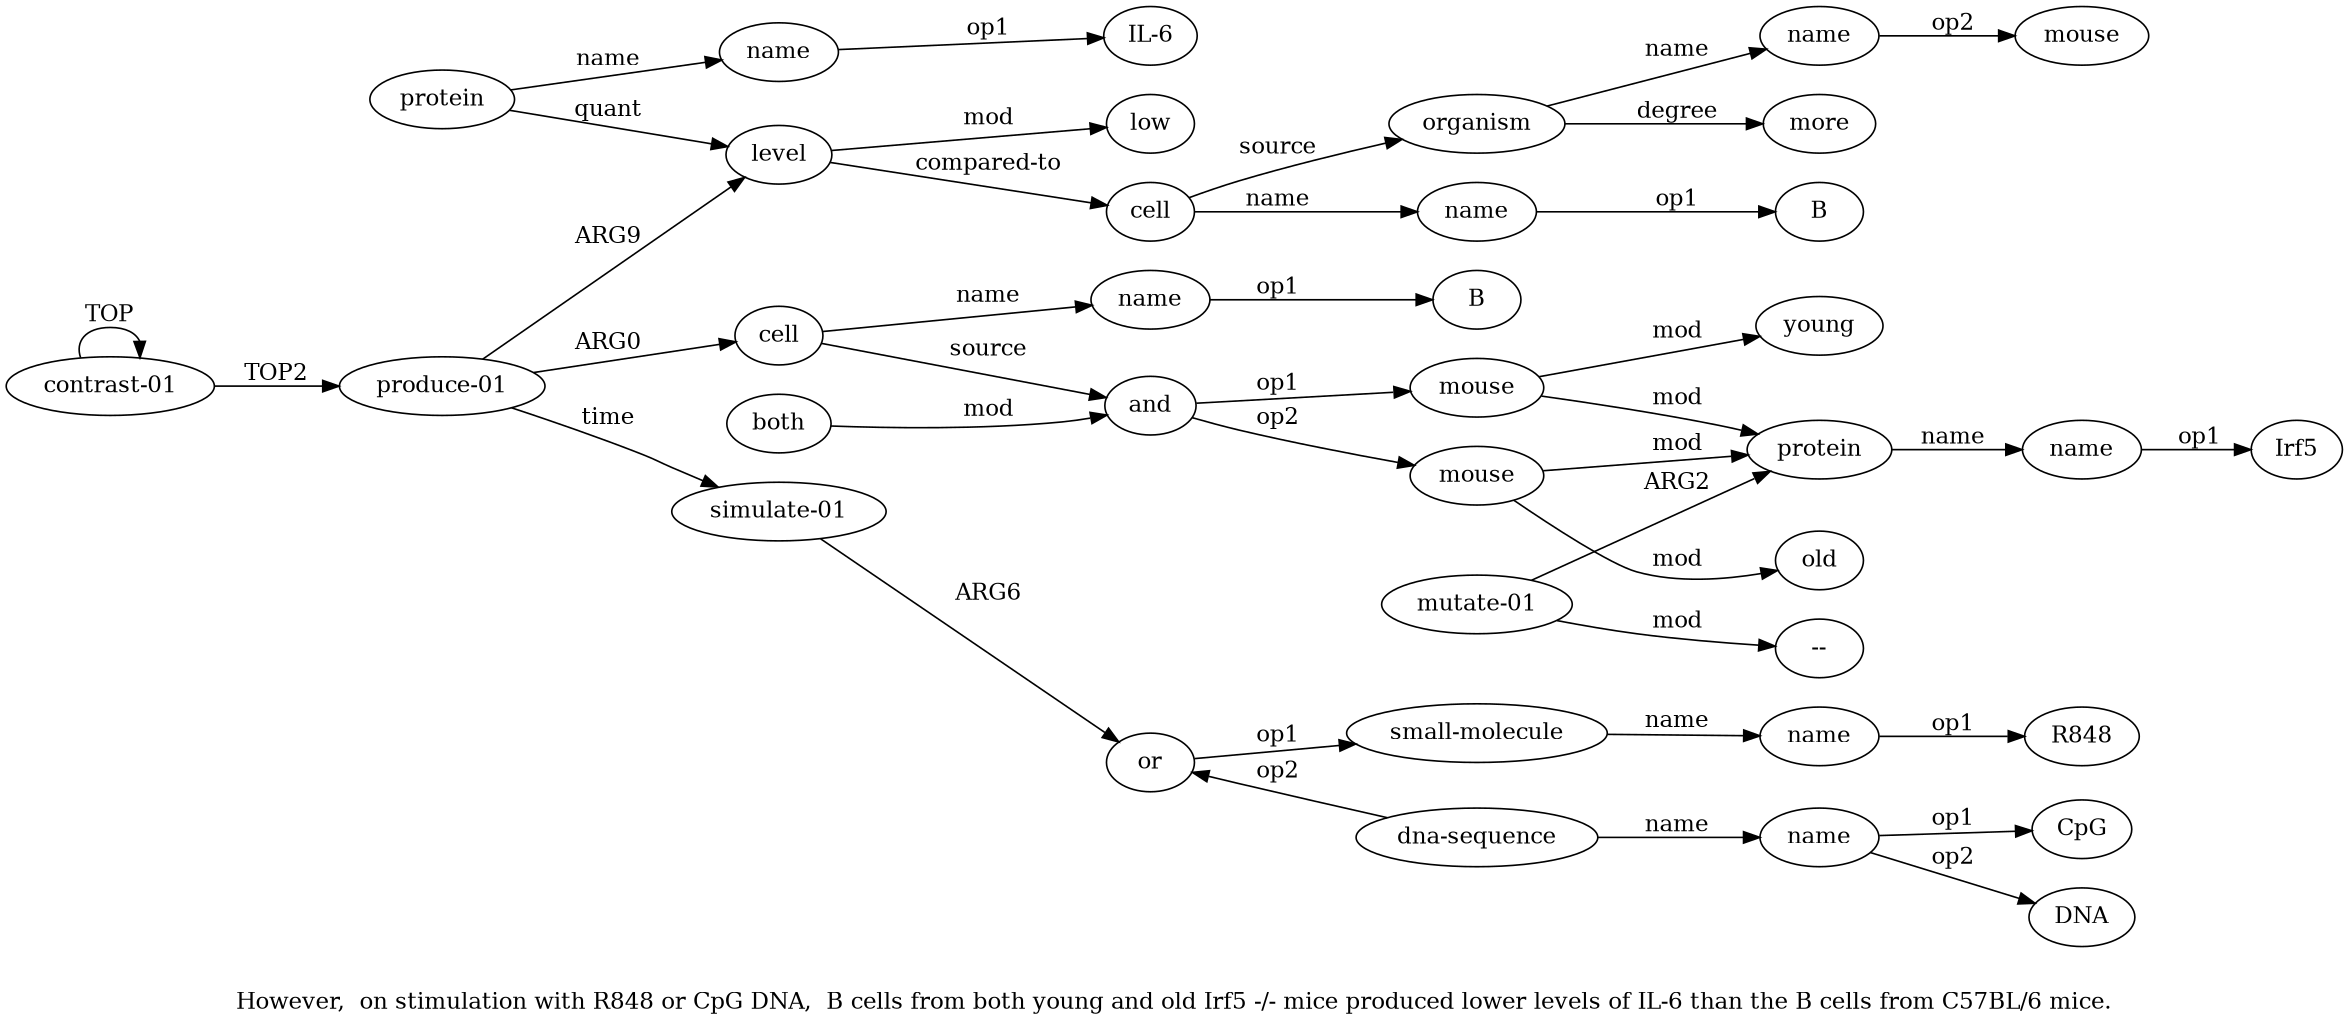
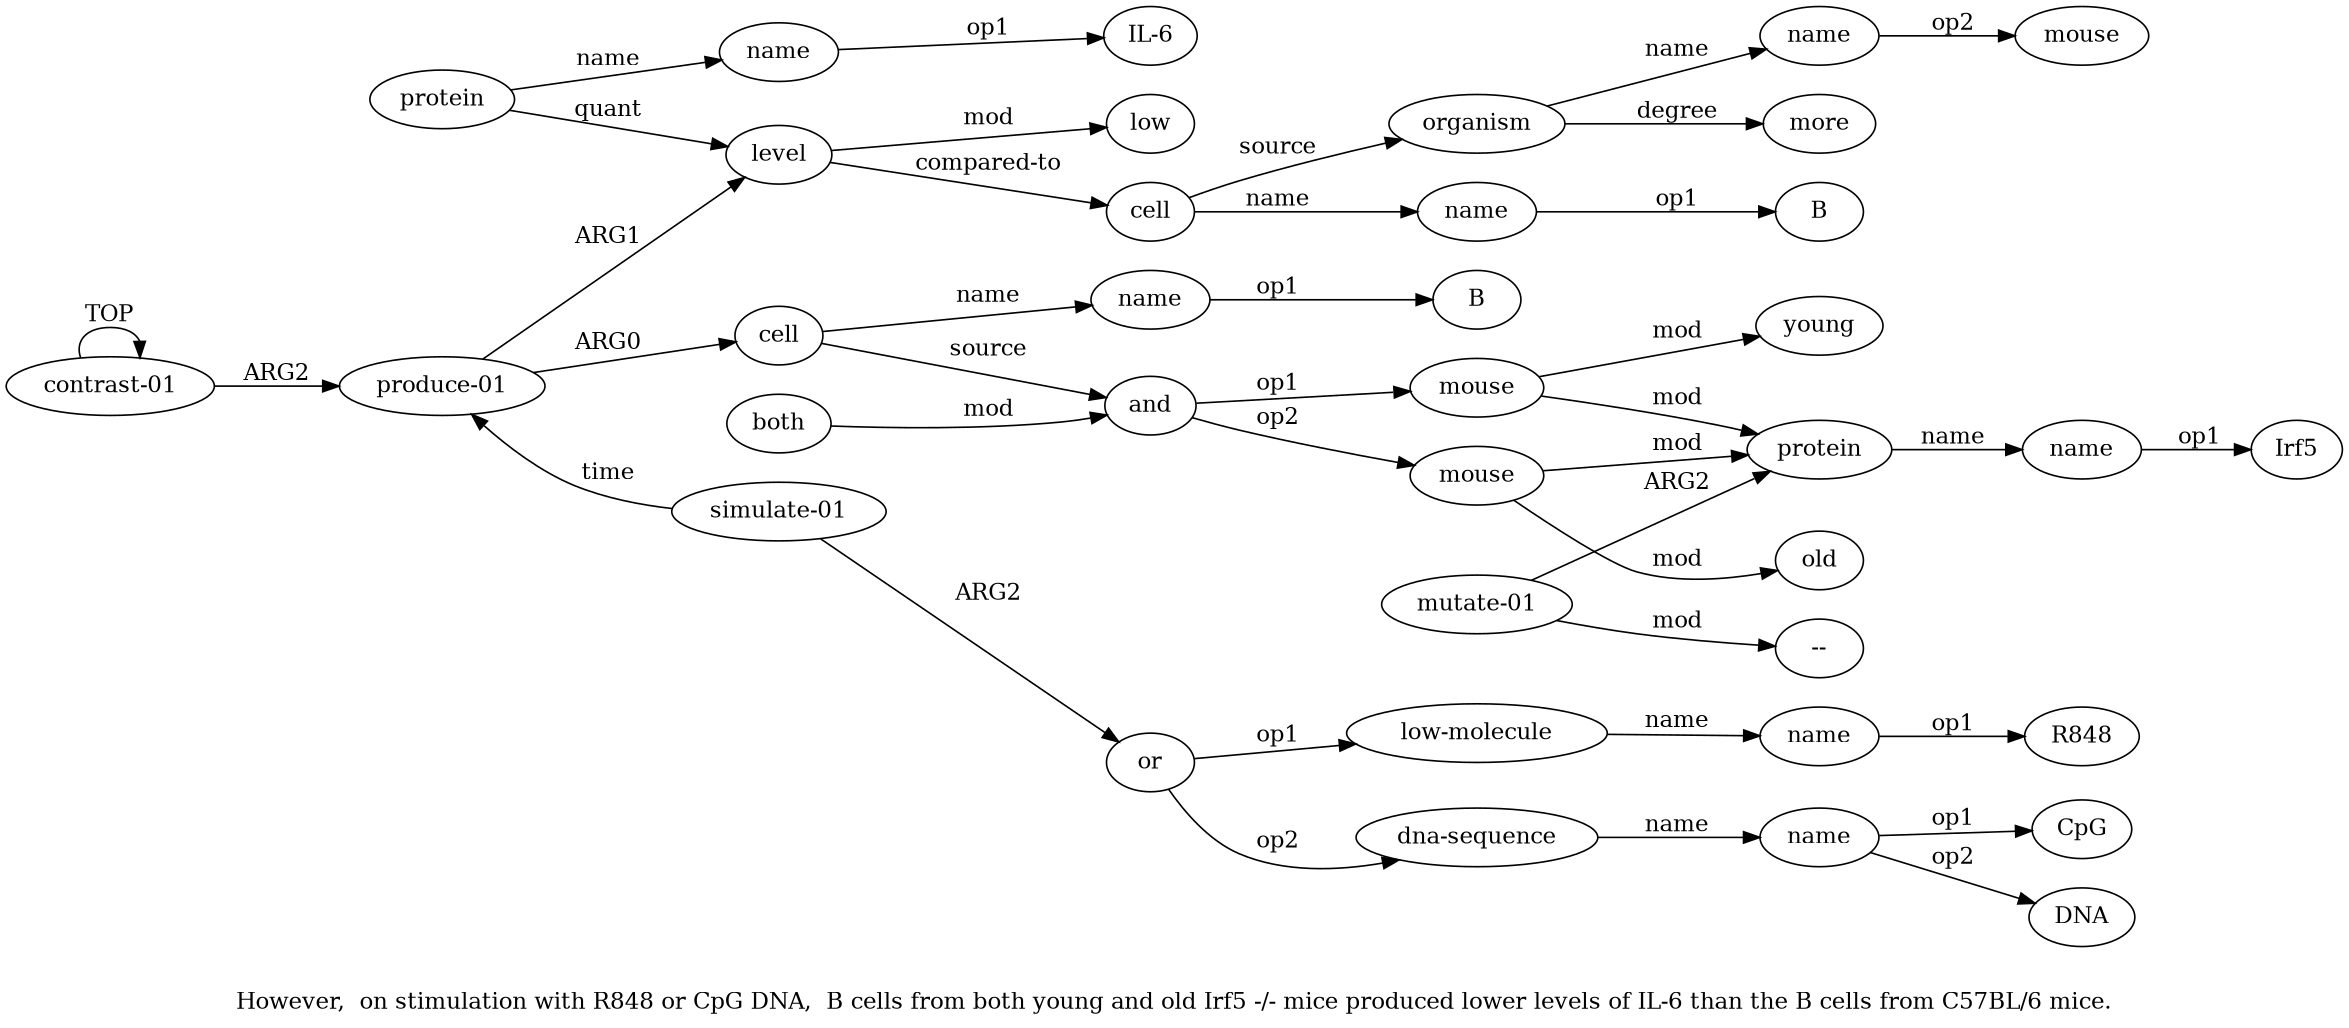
(608, 237) -> (608, 237)
(277, 374) -> (277, 374)
(608, 441) -> (571, 484)
(989, 594) -> (989, 594)
(1477, 733) -> (1477, 733)
(1298, 797) -> (1262, 861)
